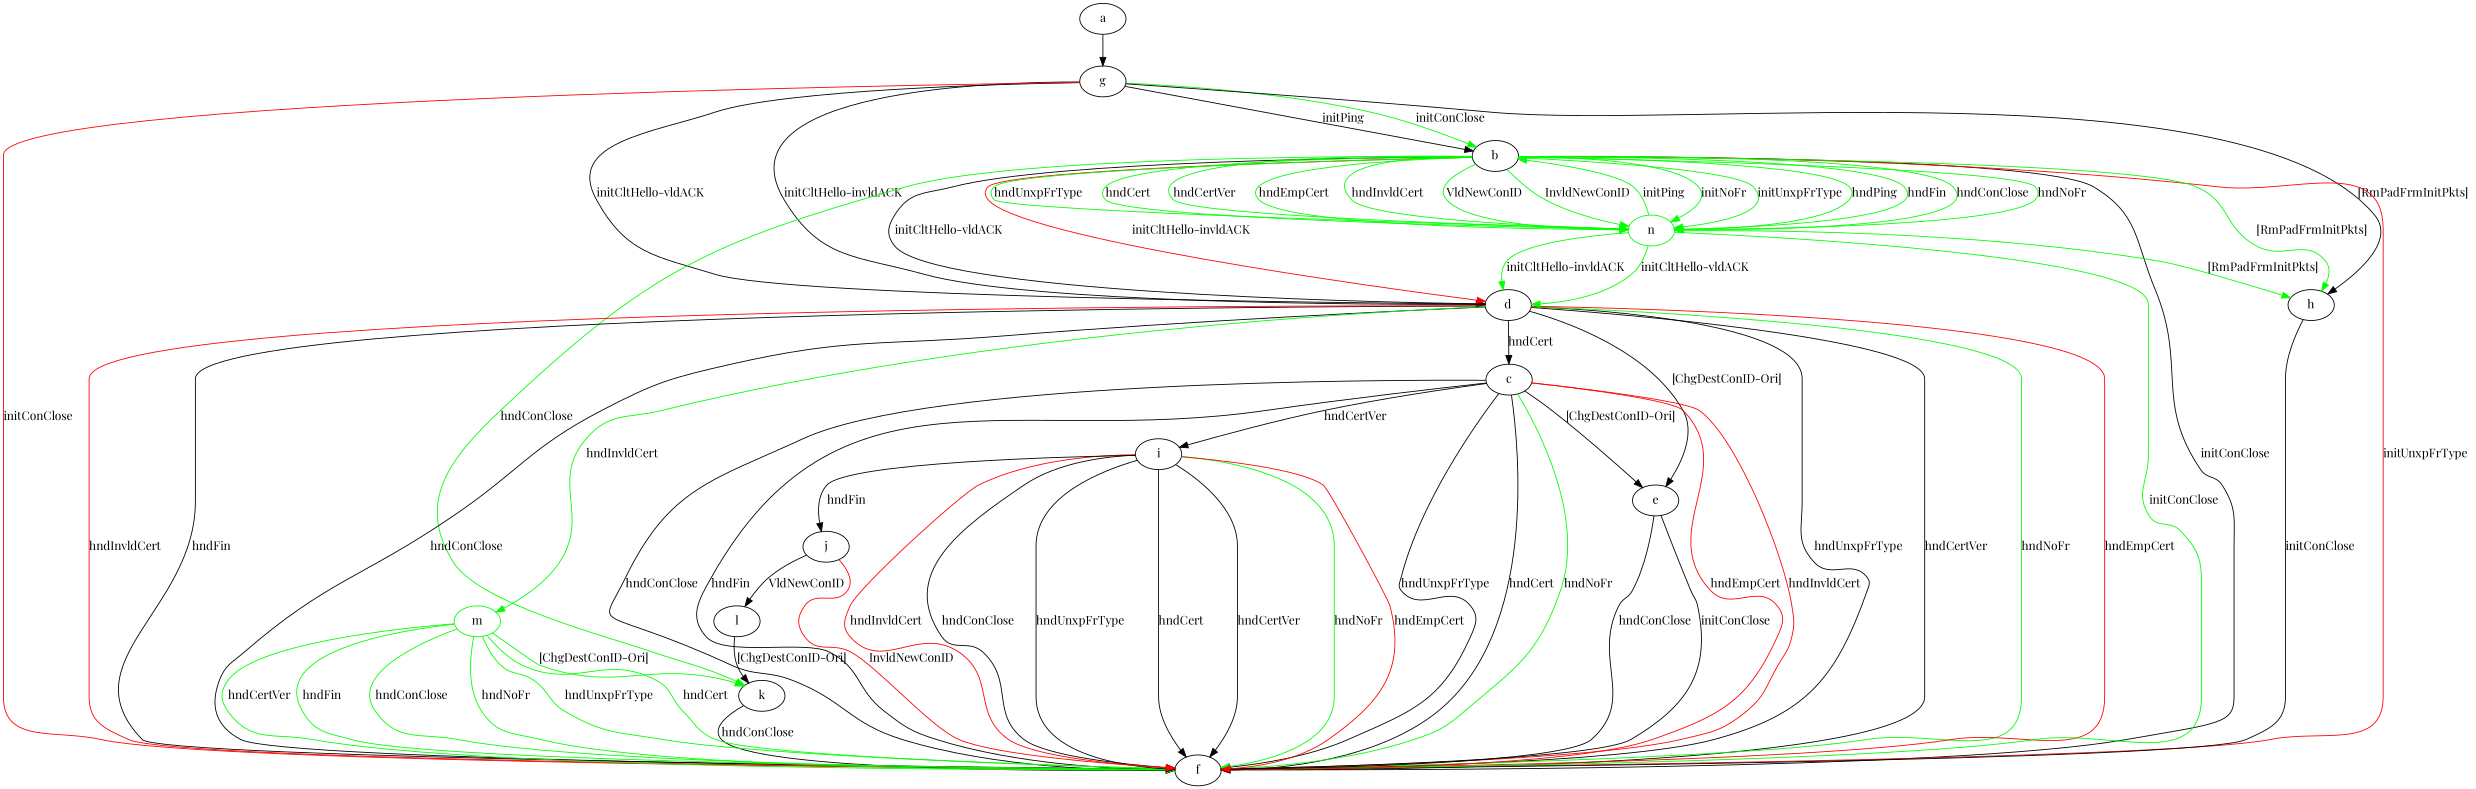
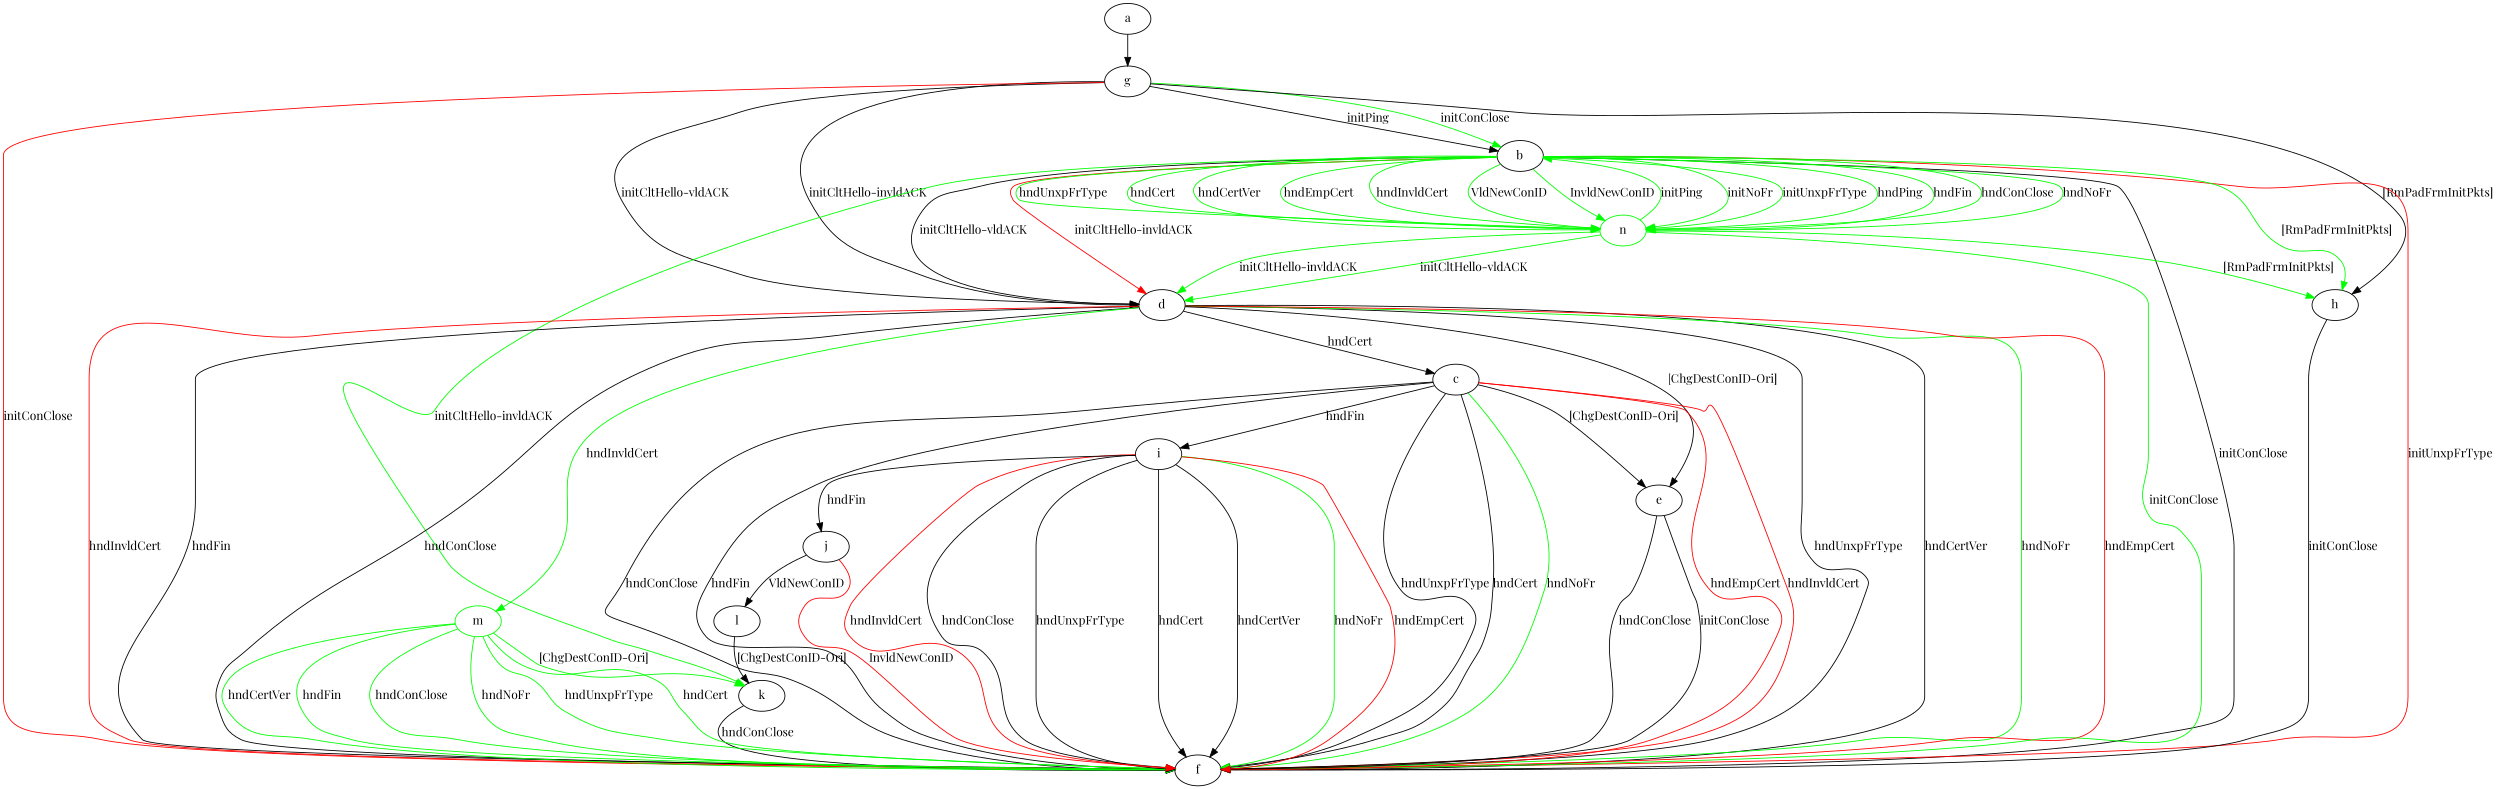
(538, 417) -> (495, 417)
(1357, 417) -> (1347, 417)
